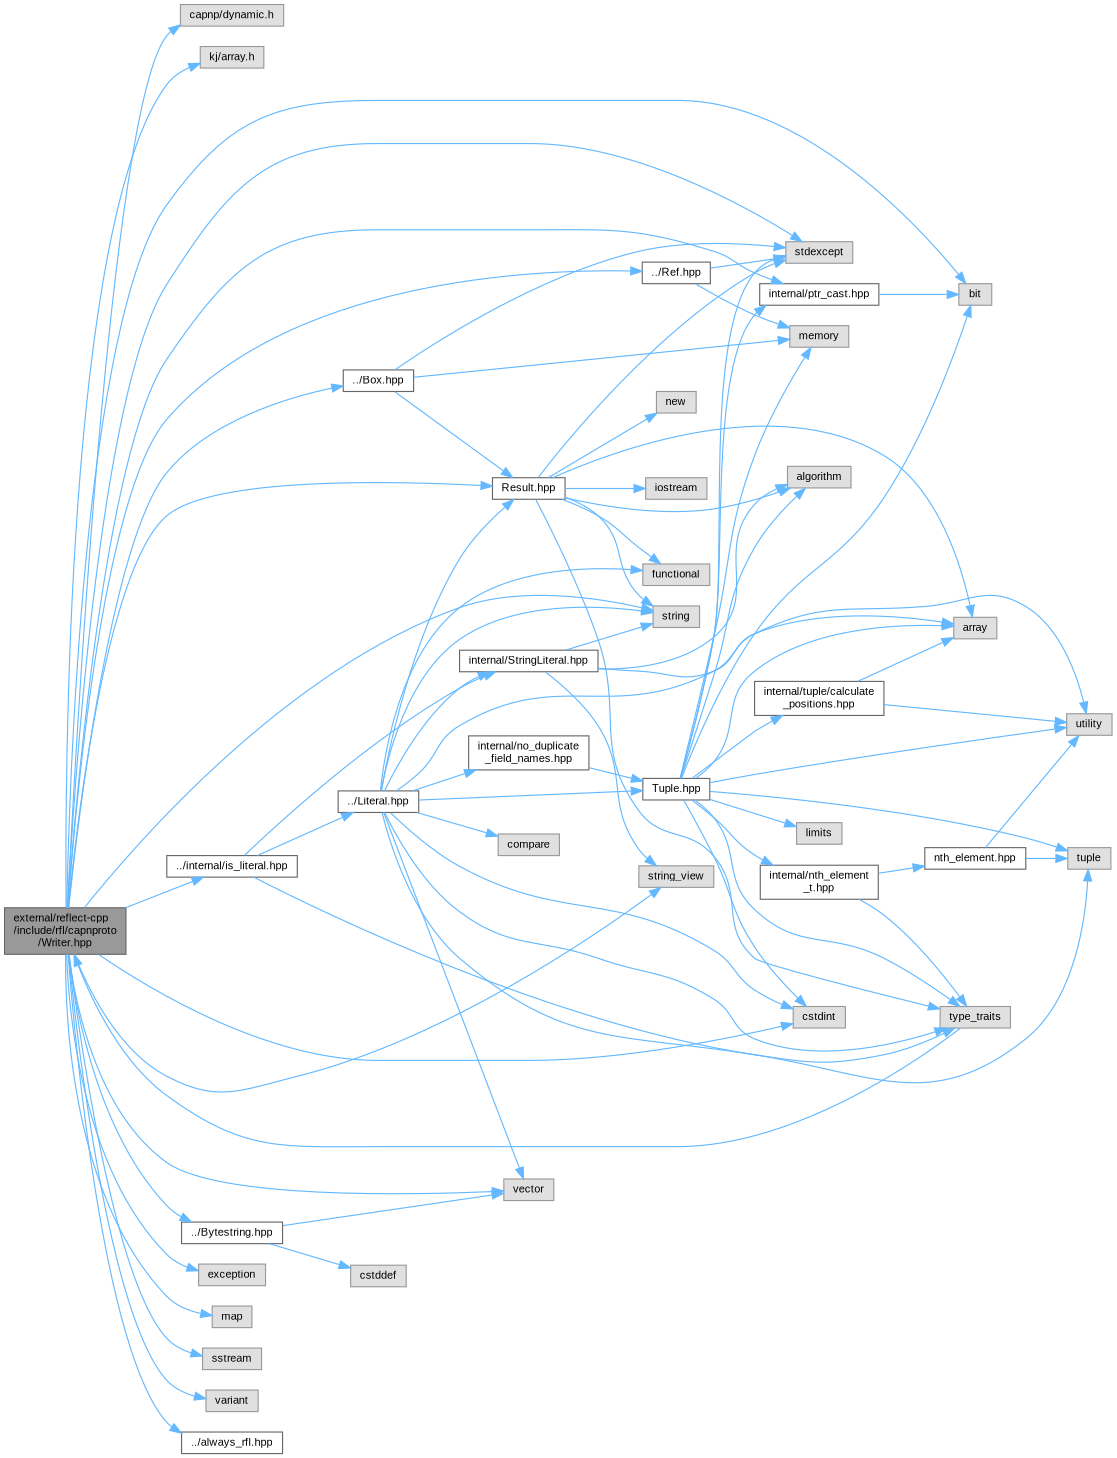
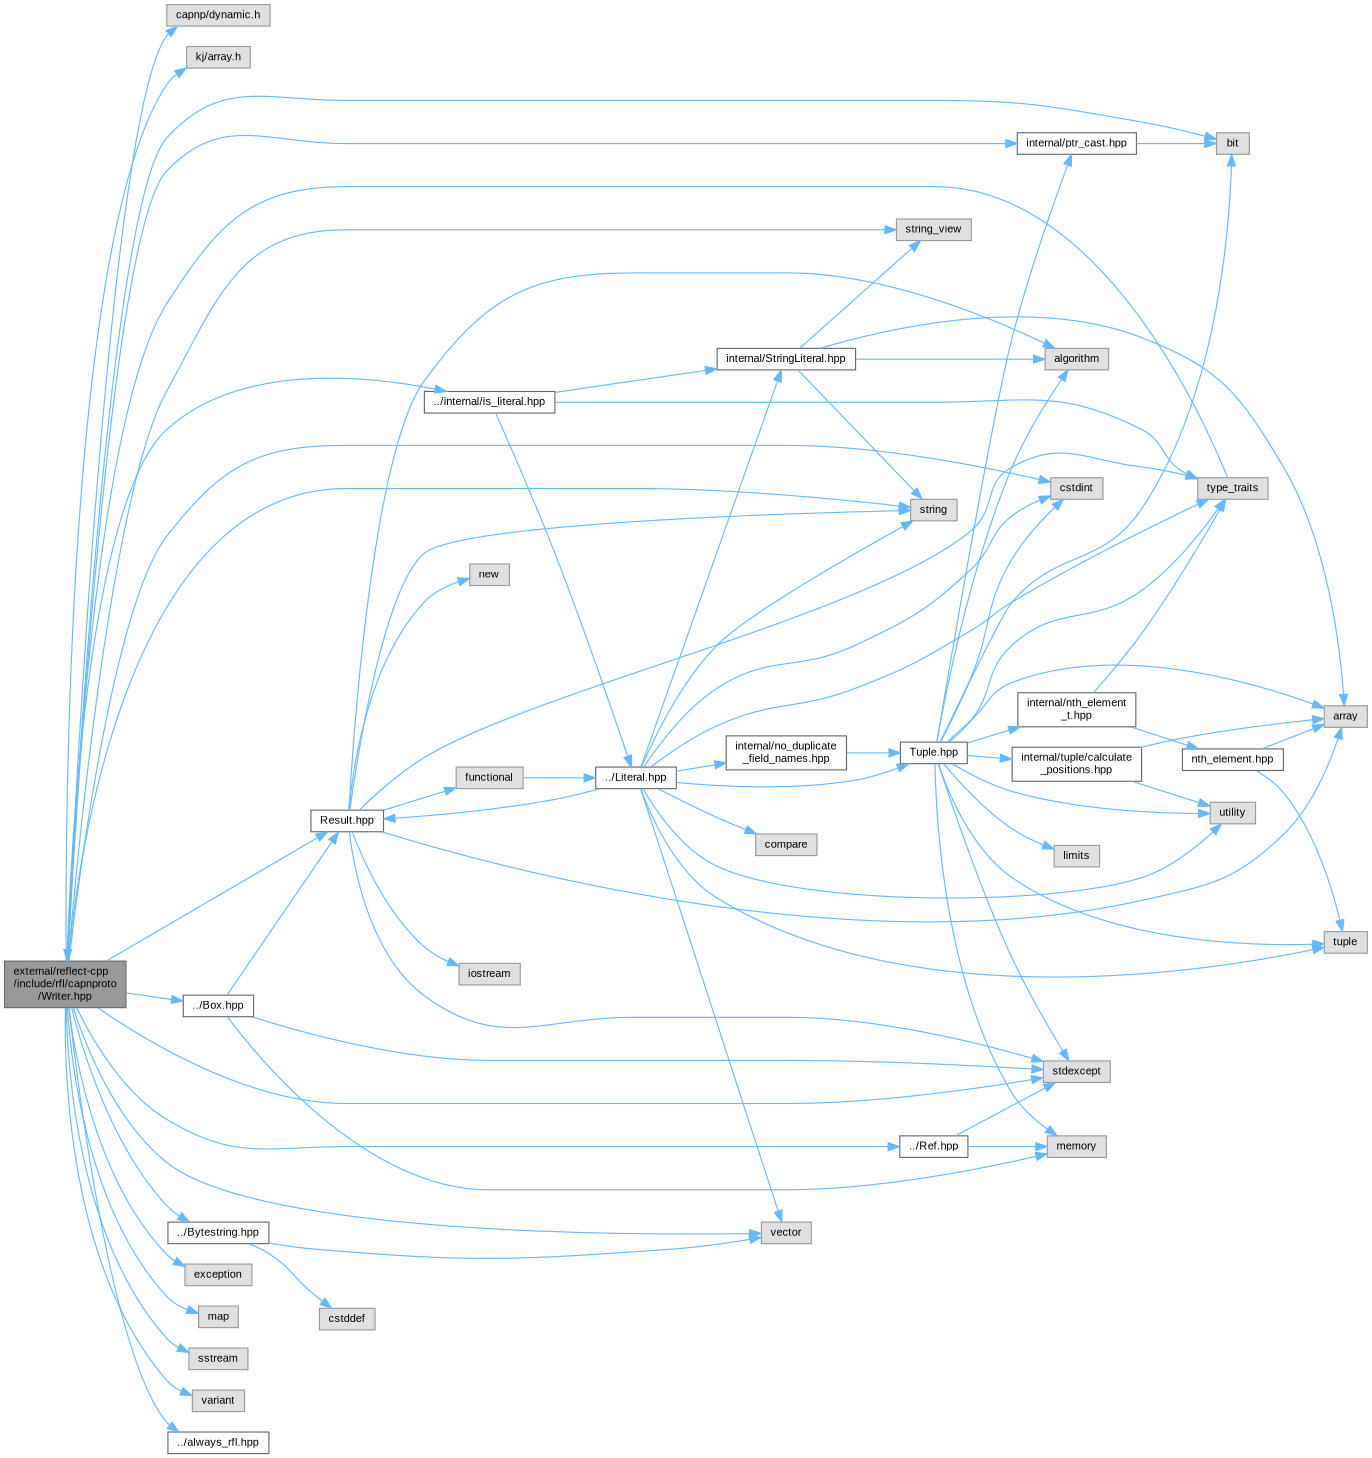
(444, 623) -> (553, 778)
(1029, 796) -> (1288, 739)
